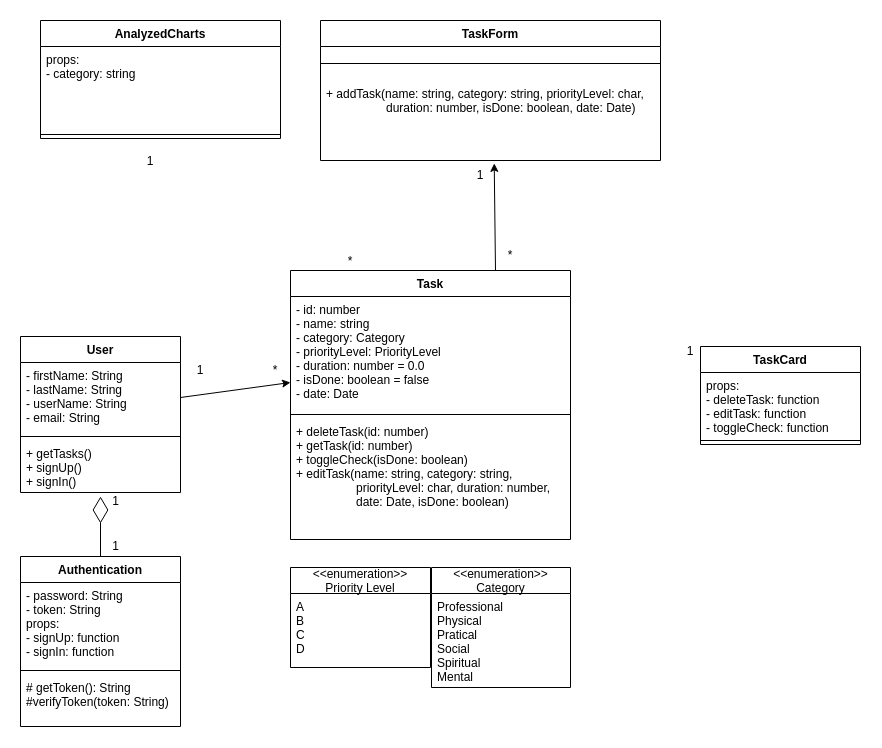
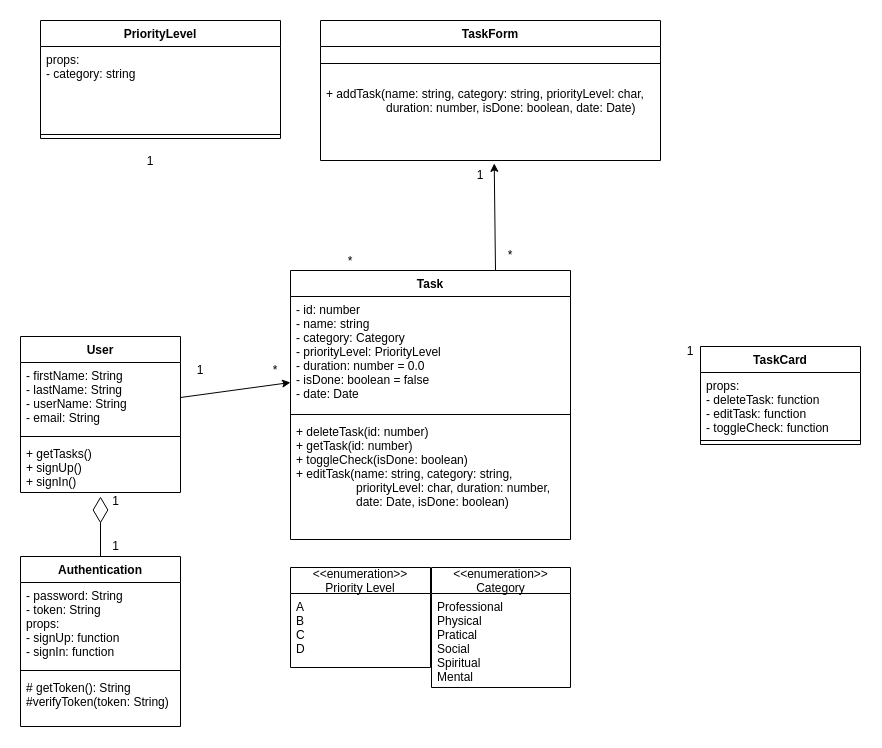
(160, 34) -> (160, 34)
